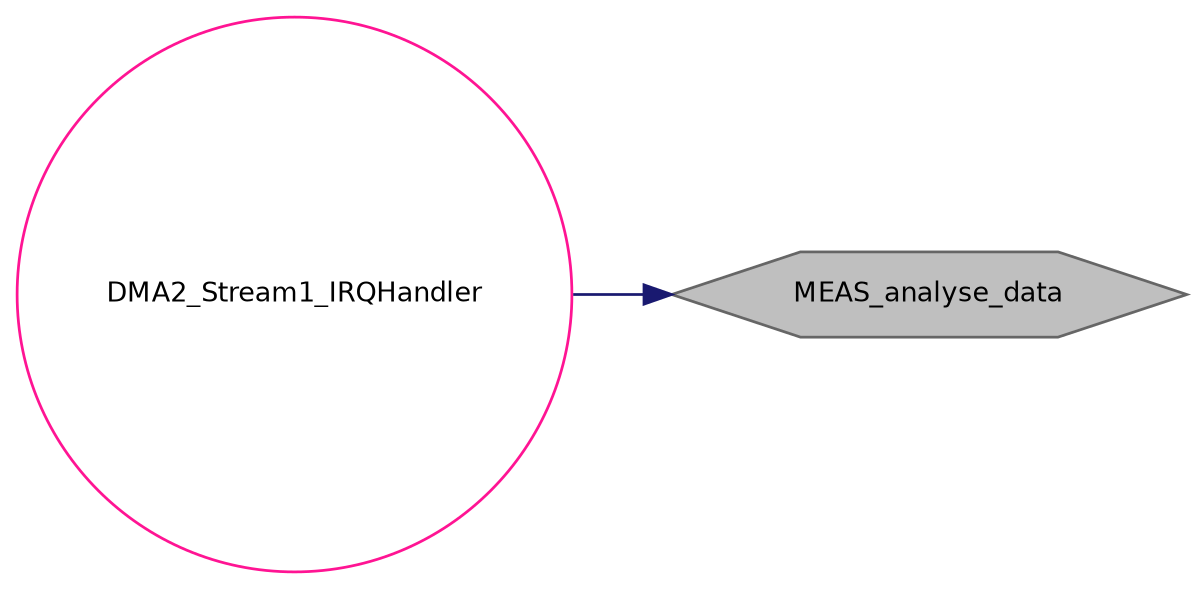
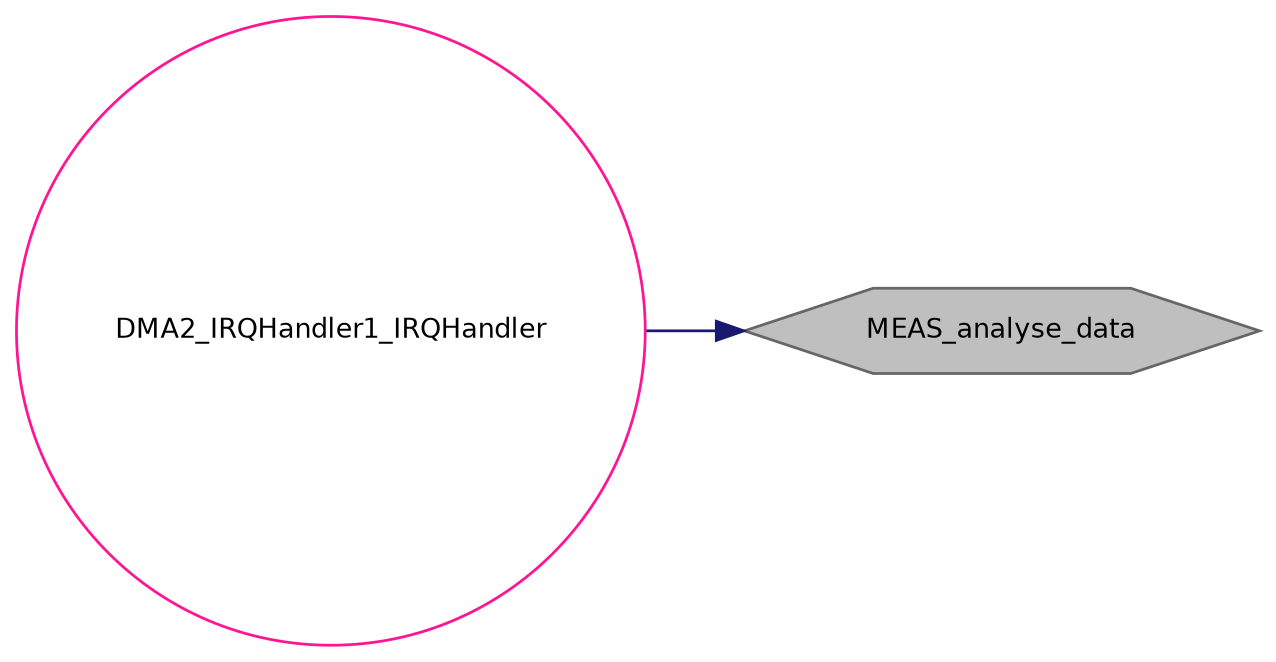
(295, 295) -> (331, 331)
